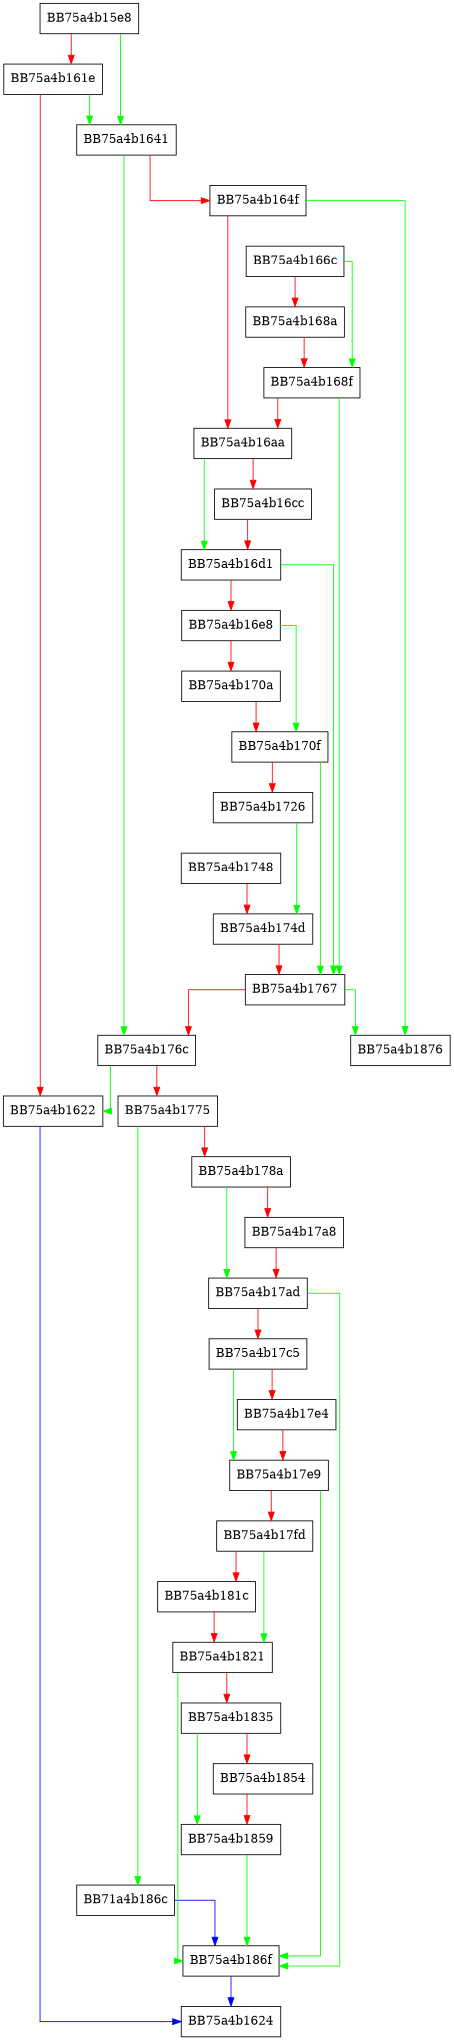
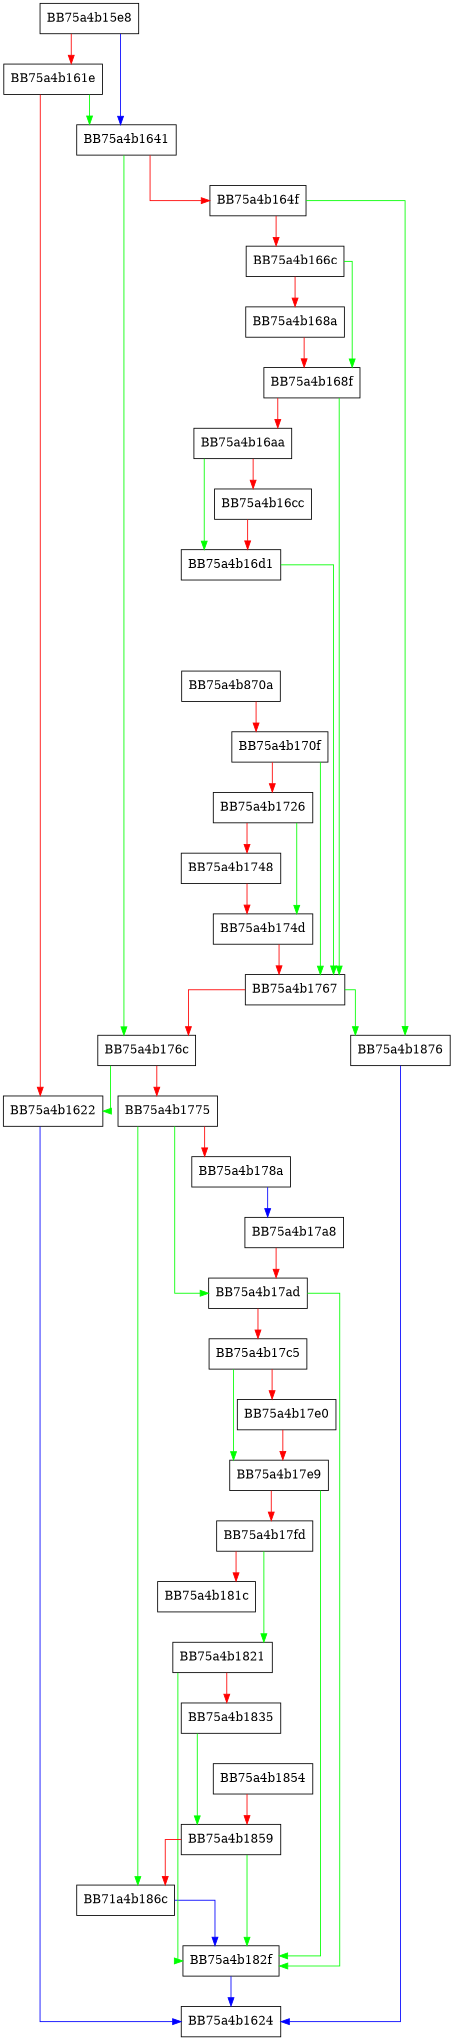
(121, 75) -> (121, 75)
(228, 318) -> (276, 227)
(231, 626) -> none
(231, 686) -> (231, 686)
none -> (247, 834)
(268, 1198) -> (268, 1198)
(227, 1228) -> (175, 1223)
(287, 1415) -> (287, 1415)
none -> (400, 1599)
(214, 1623) -> none
(247, 1744) -> none
none -> (165, 1850)
(231, 1961) -> (231, 1961)
